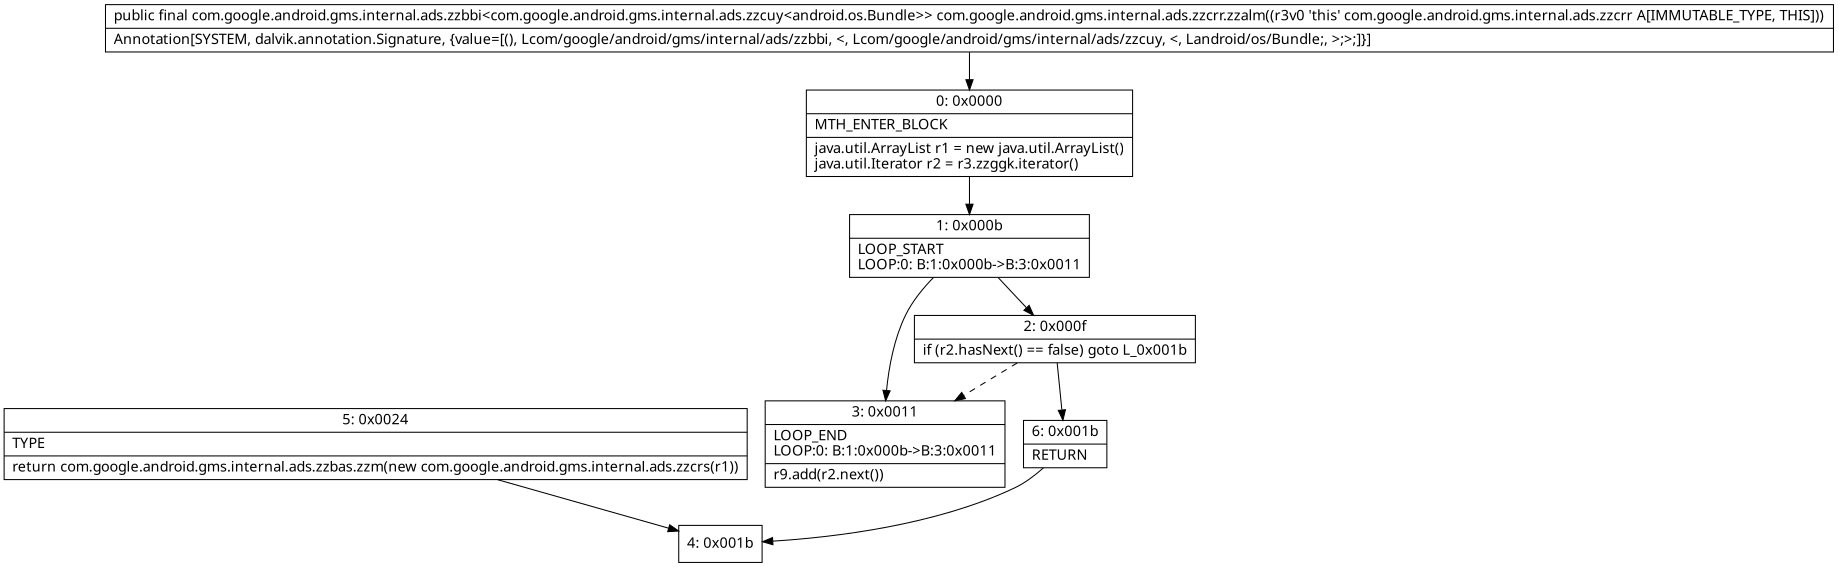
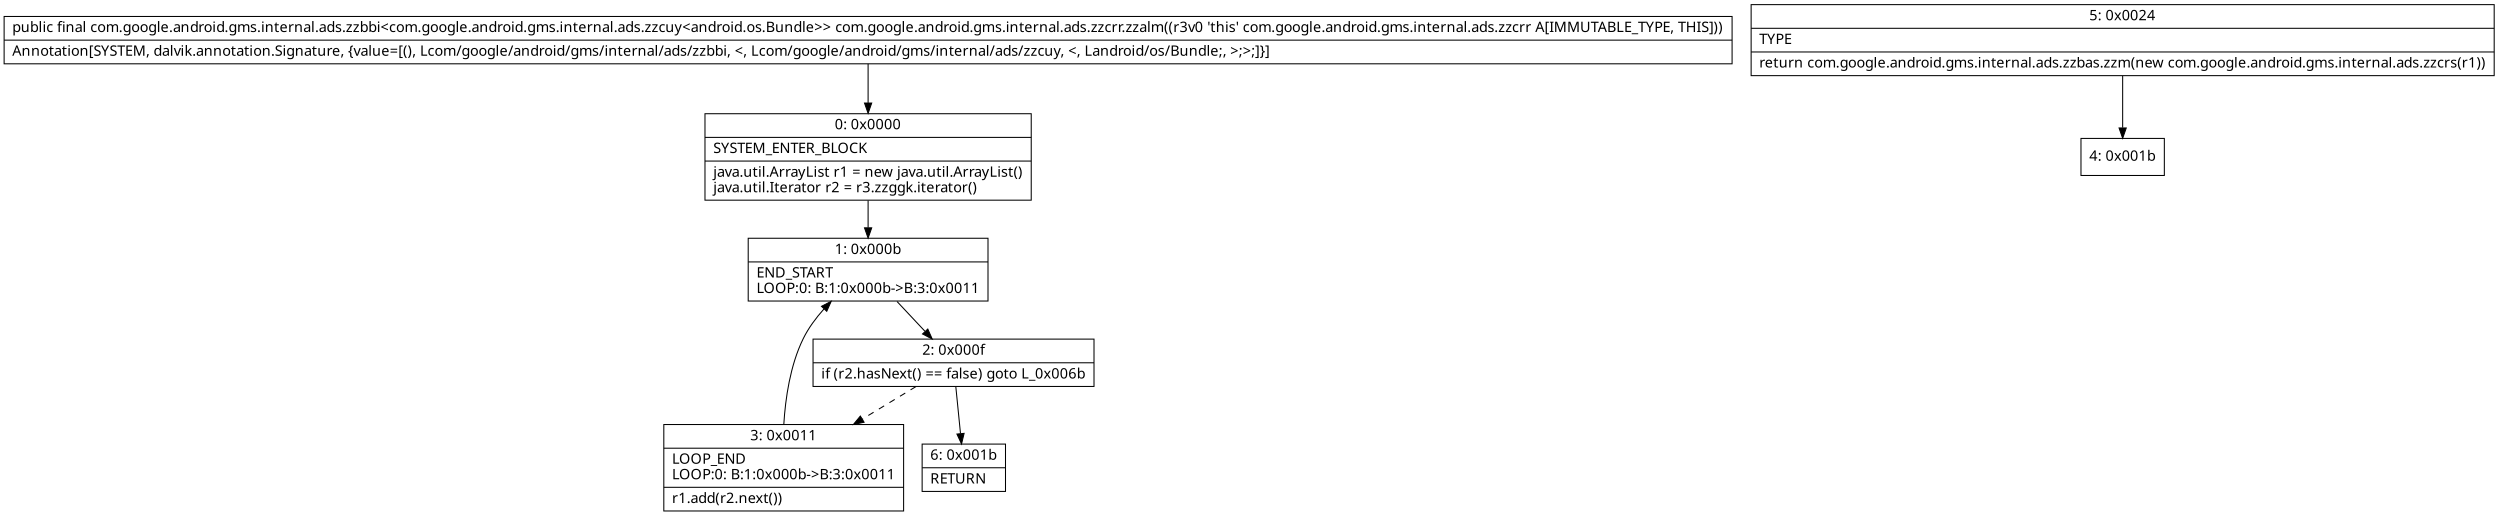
(881, 125) -> (791, 149)
(901, 250) -> (795, 273)
(900, 329) -> (794, 363)
(1055, 350) -> (954, 374)
(829, 475) -> (728, 499)
(913, 521) -> none
